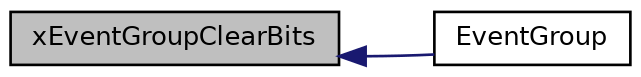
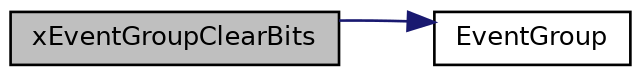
(400, 56) -> (373, 21)
